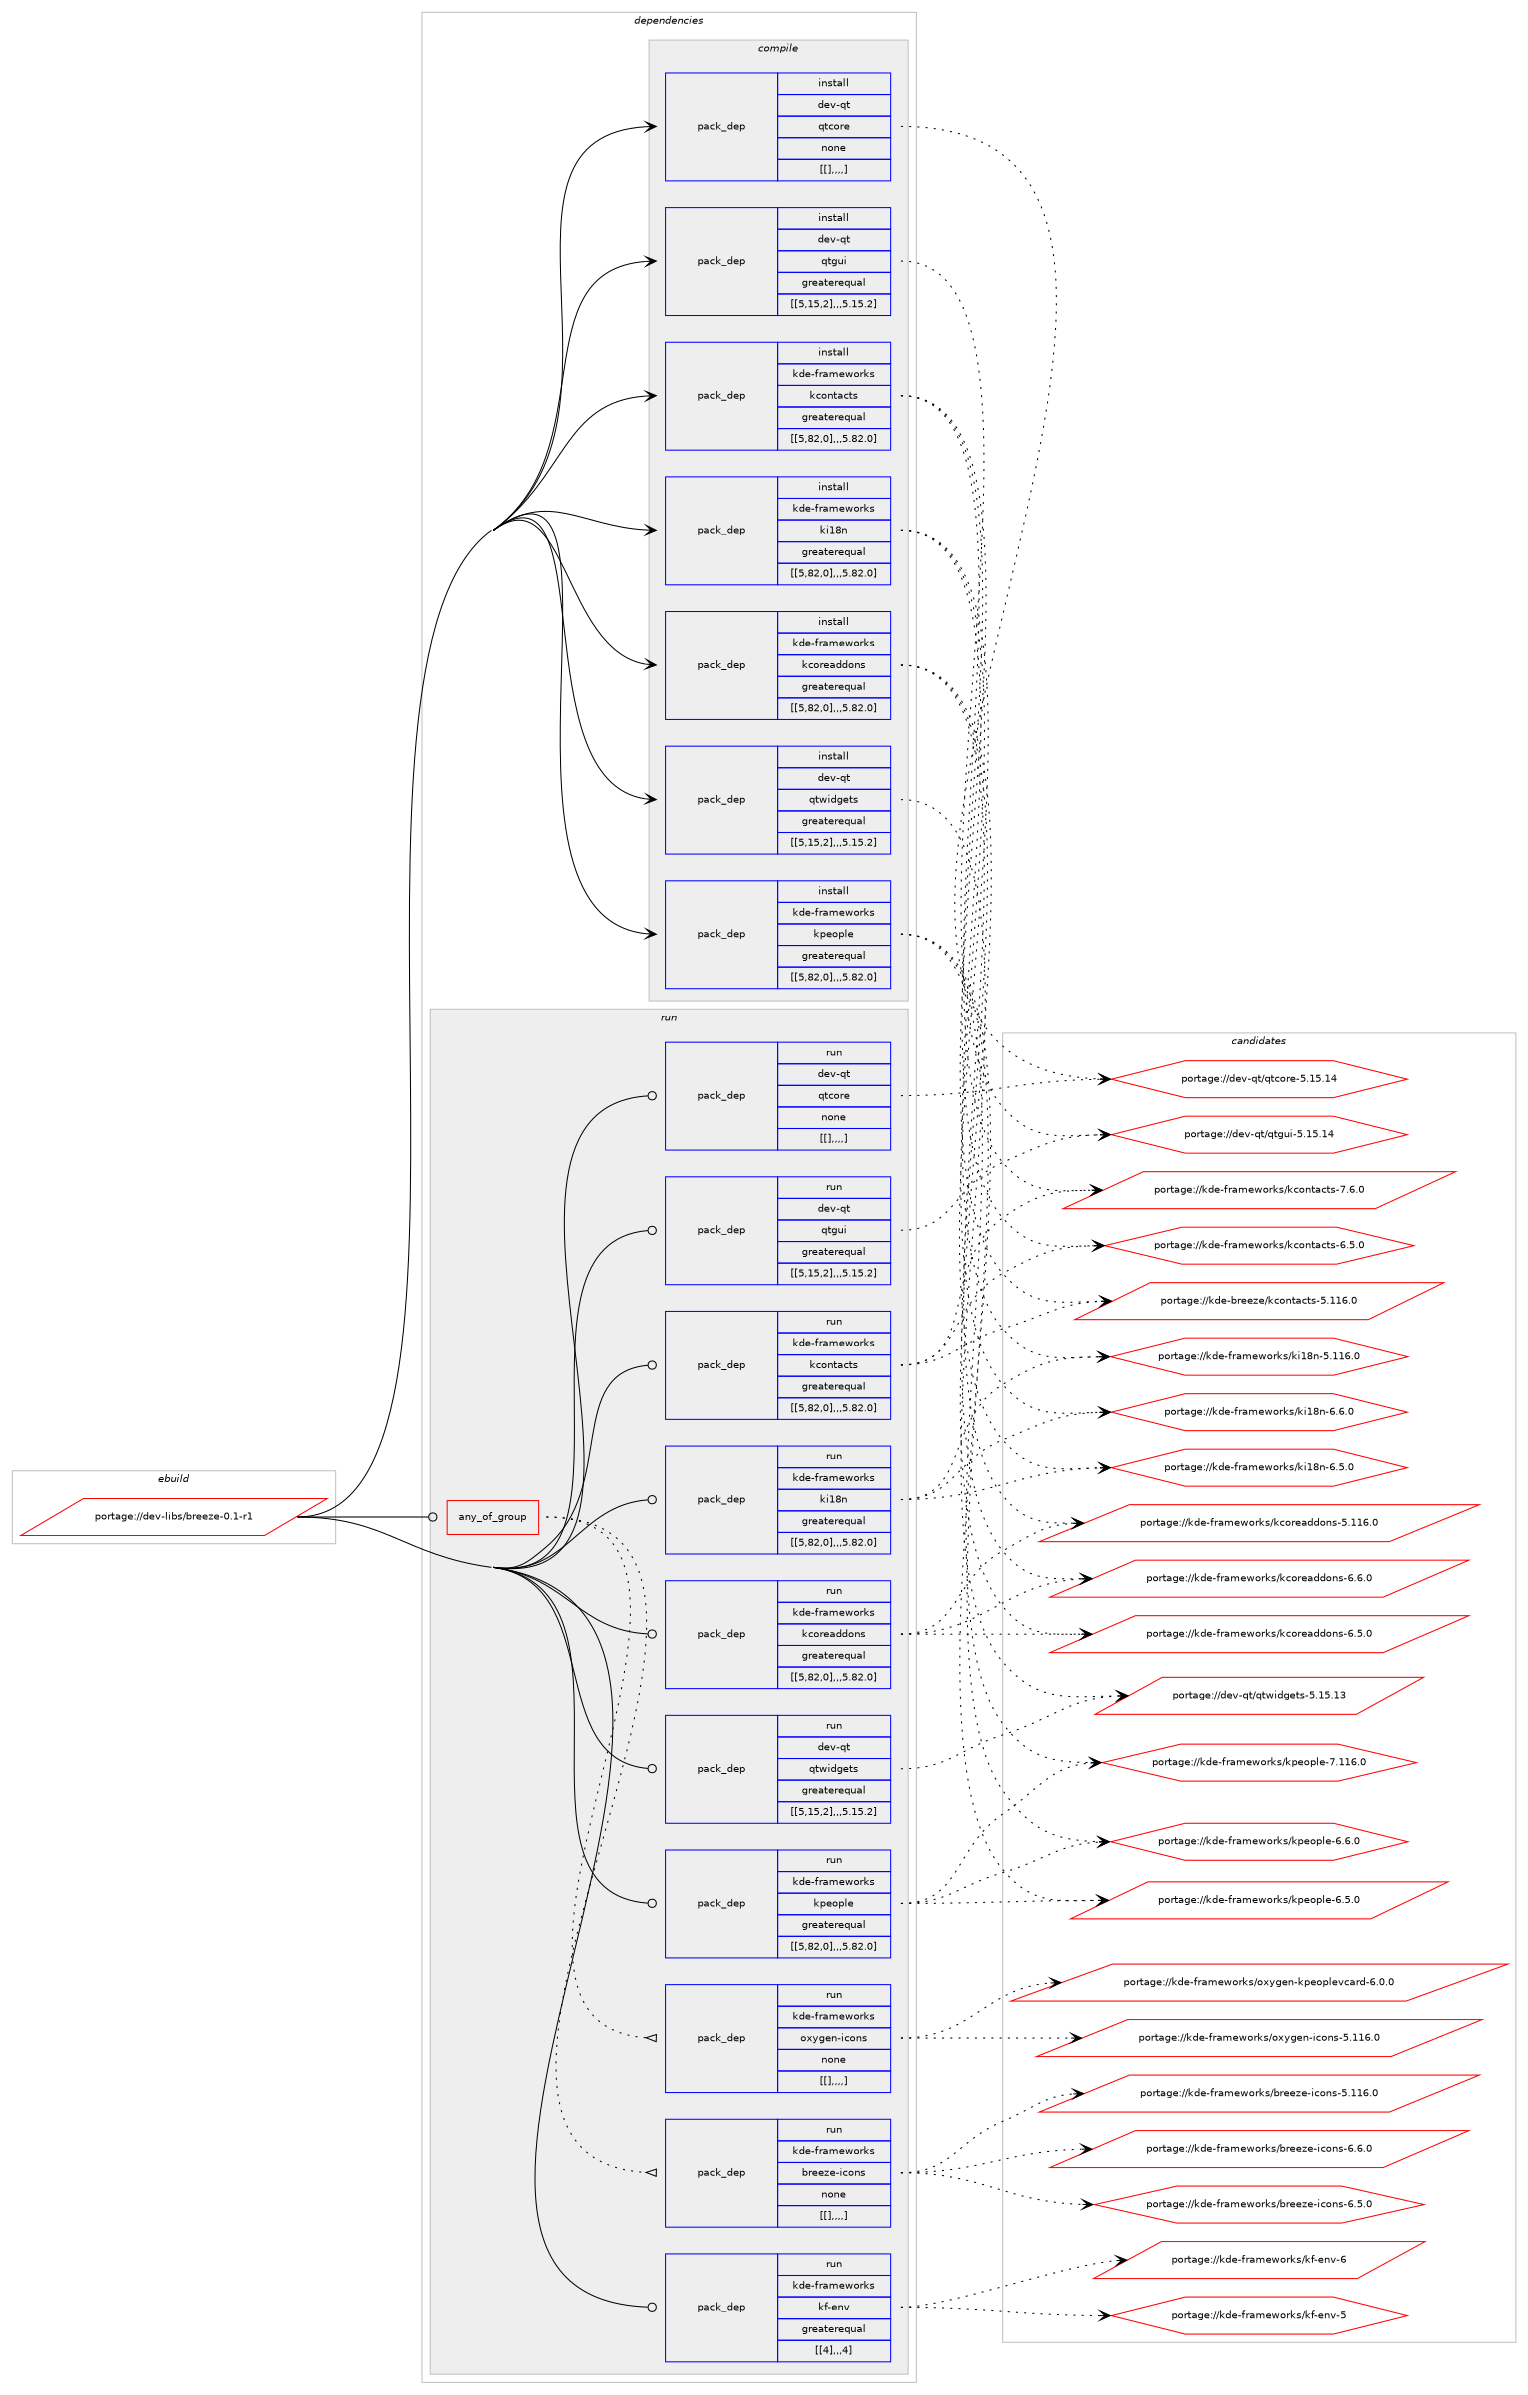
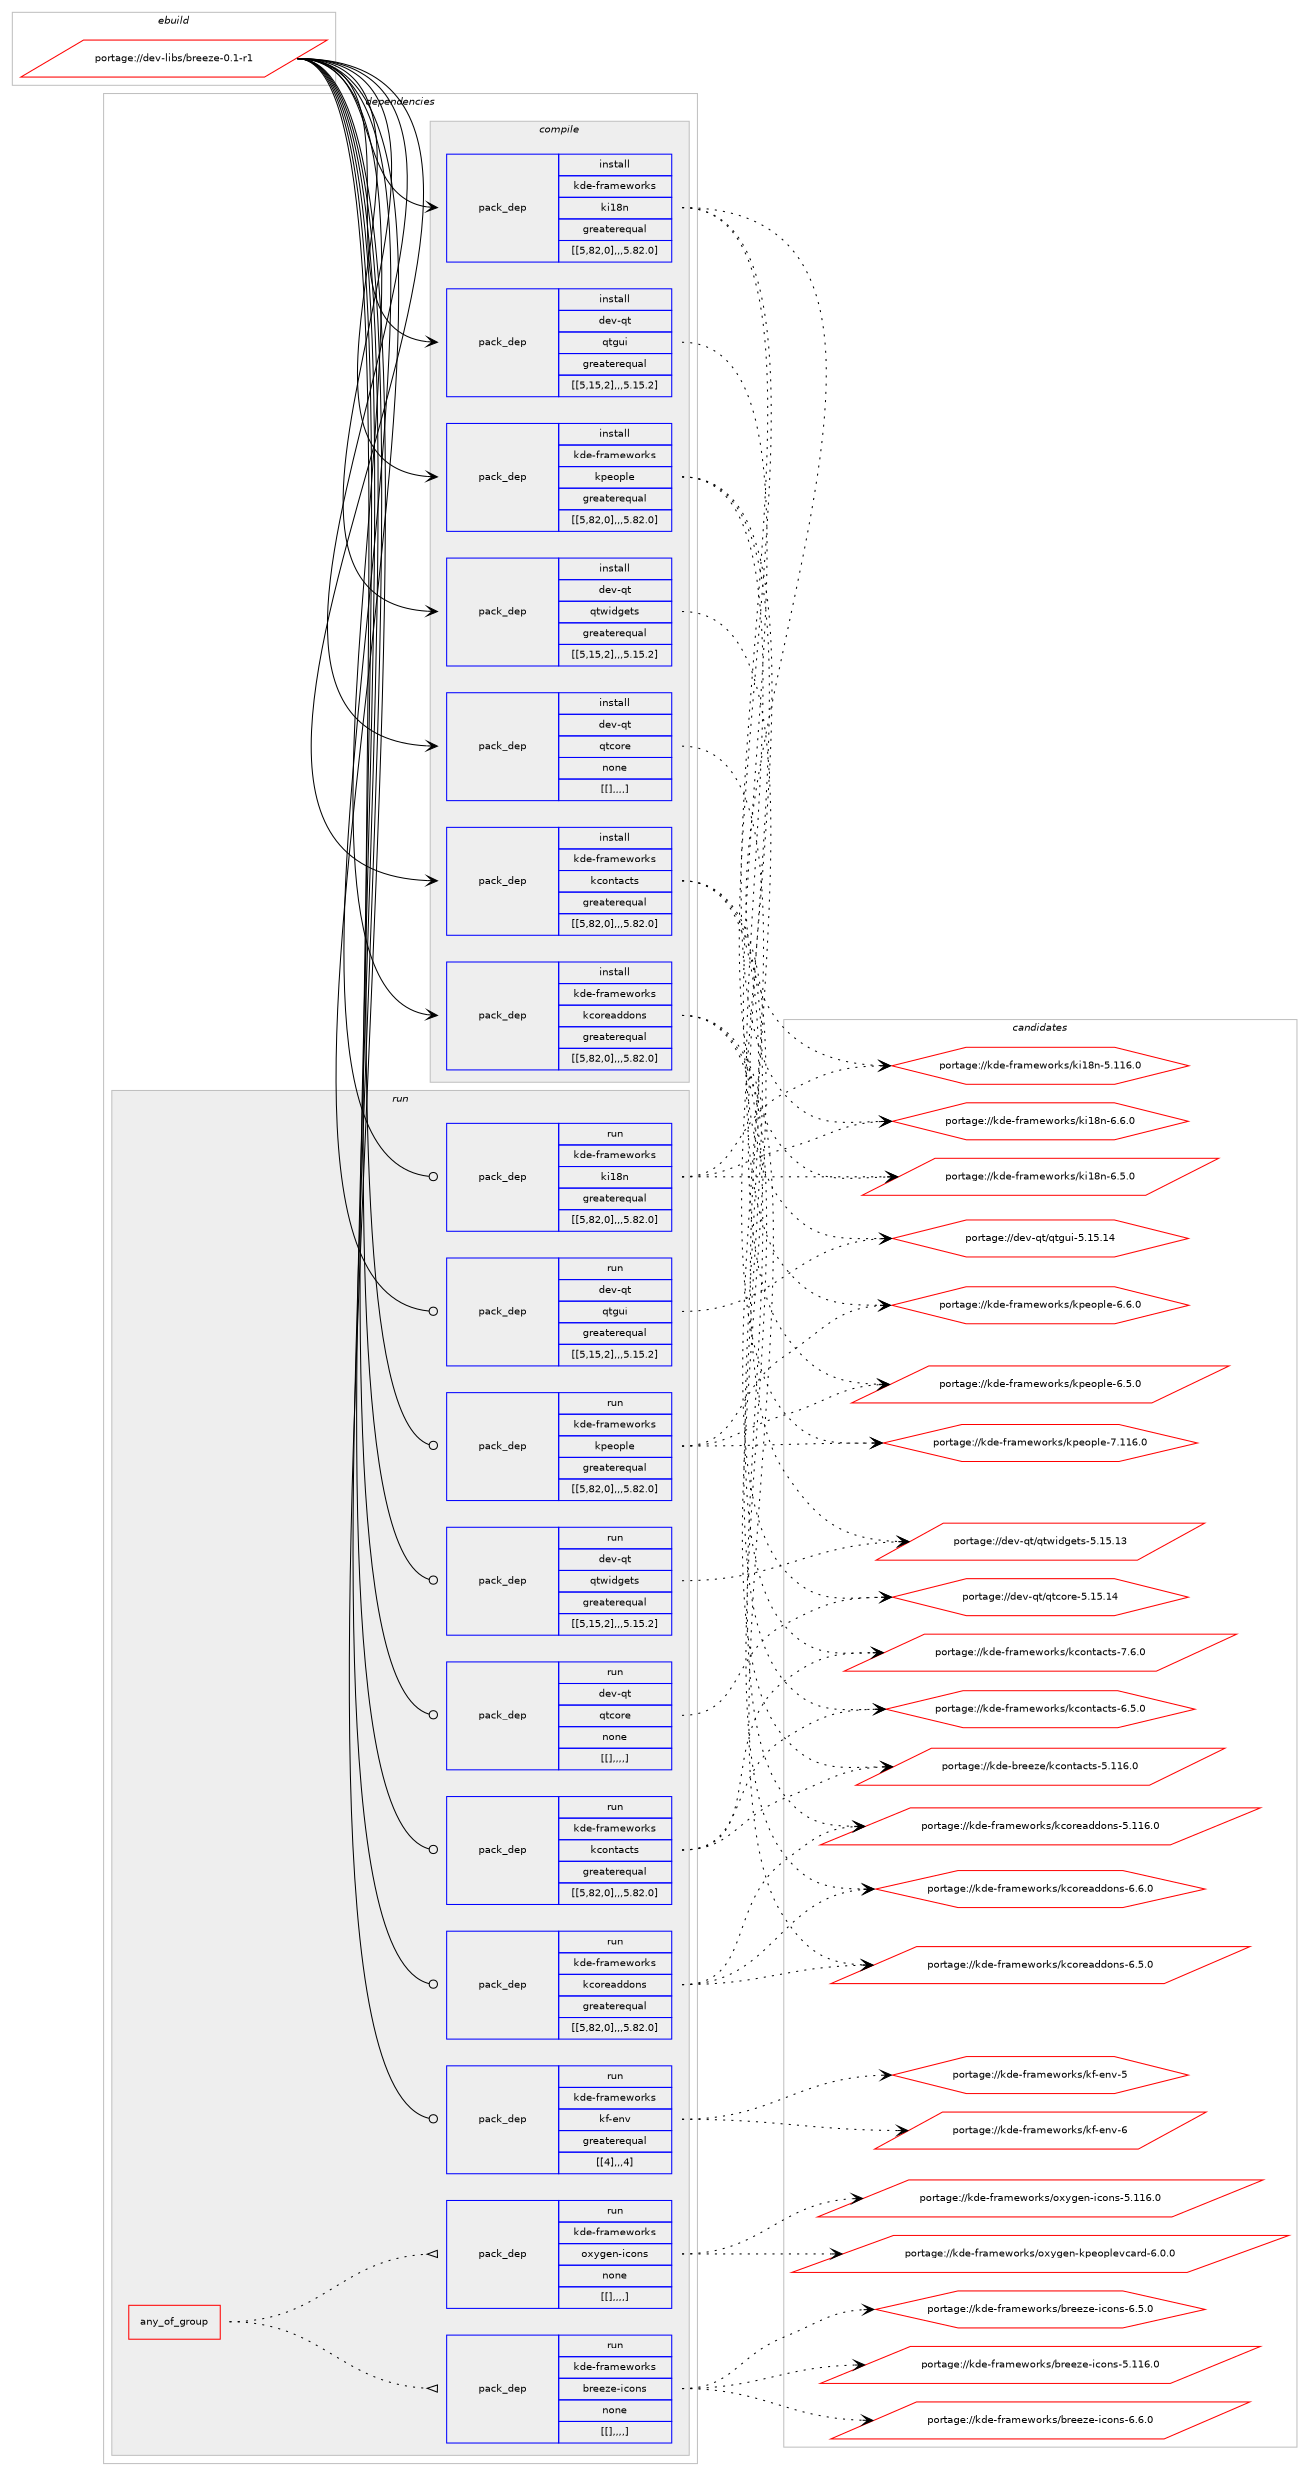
(1259, 1468) -> (1040, 1177)
(363, 1517) -> none
(1259, 1579) -> (1040, 1889)
